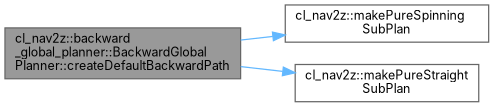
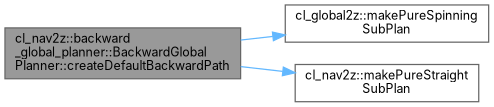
(387, 24) -> (387, 24)
